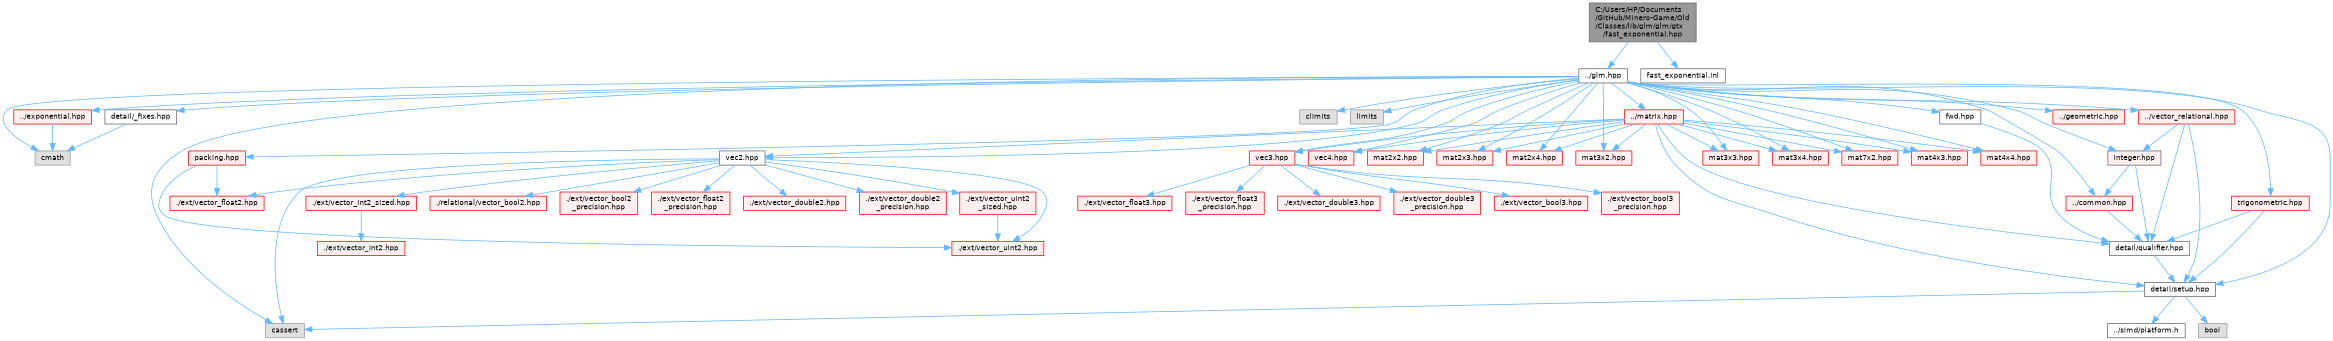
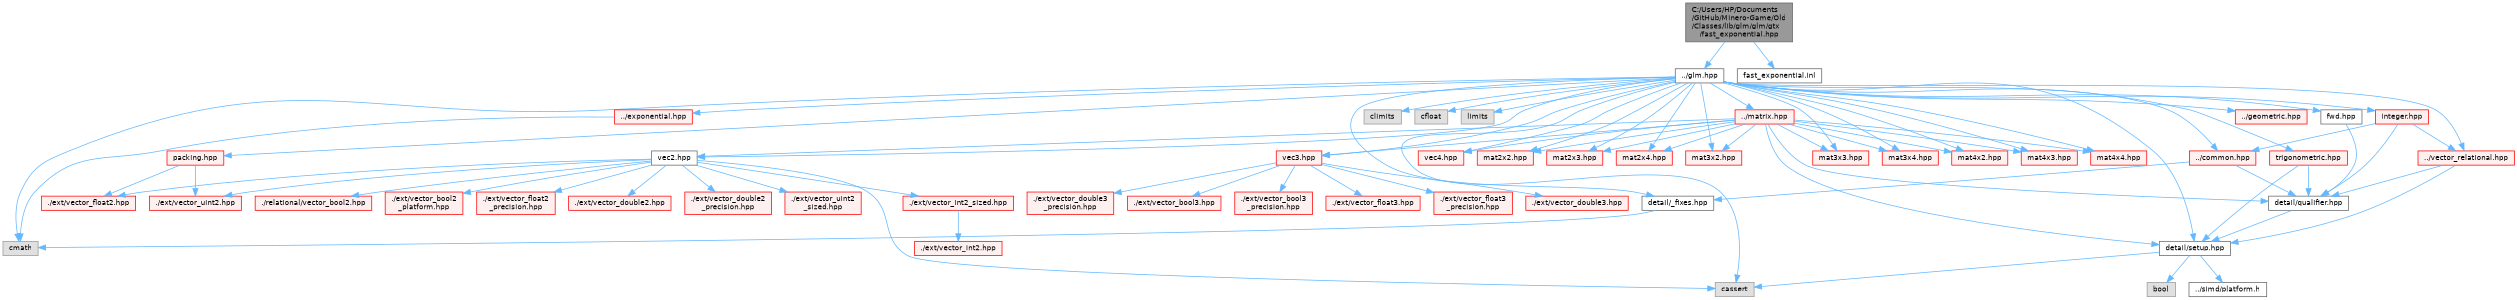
none -> (1431, 117)
(2164, 135) -> (2431, 135)
(1870, 158) -> (1980, 158)
(2134, 158) -> (2402, 117)
none -> (1967, 180)
(599, 203) -> (424, 203)
(998, 224) -> none
